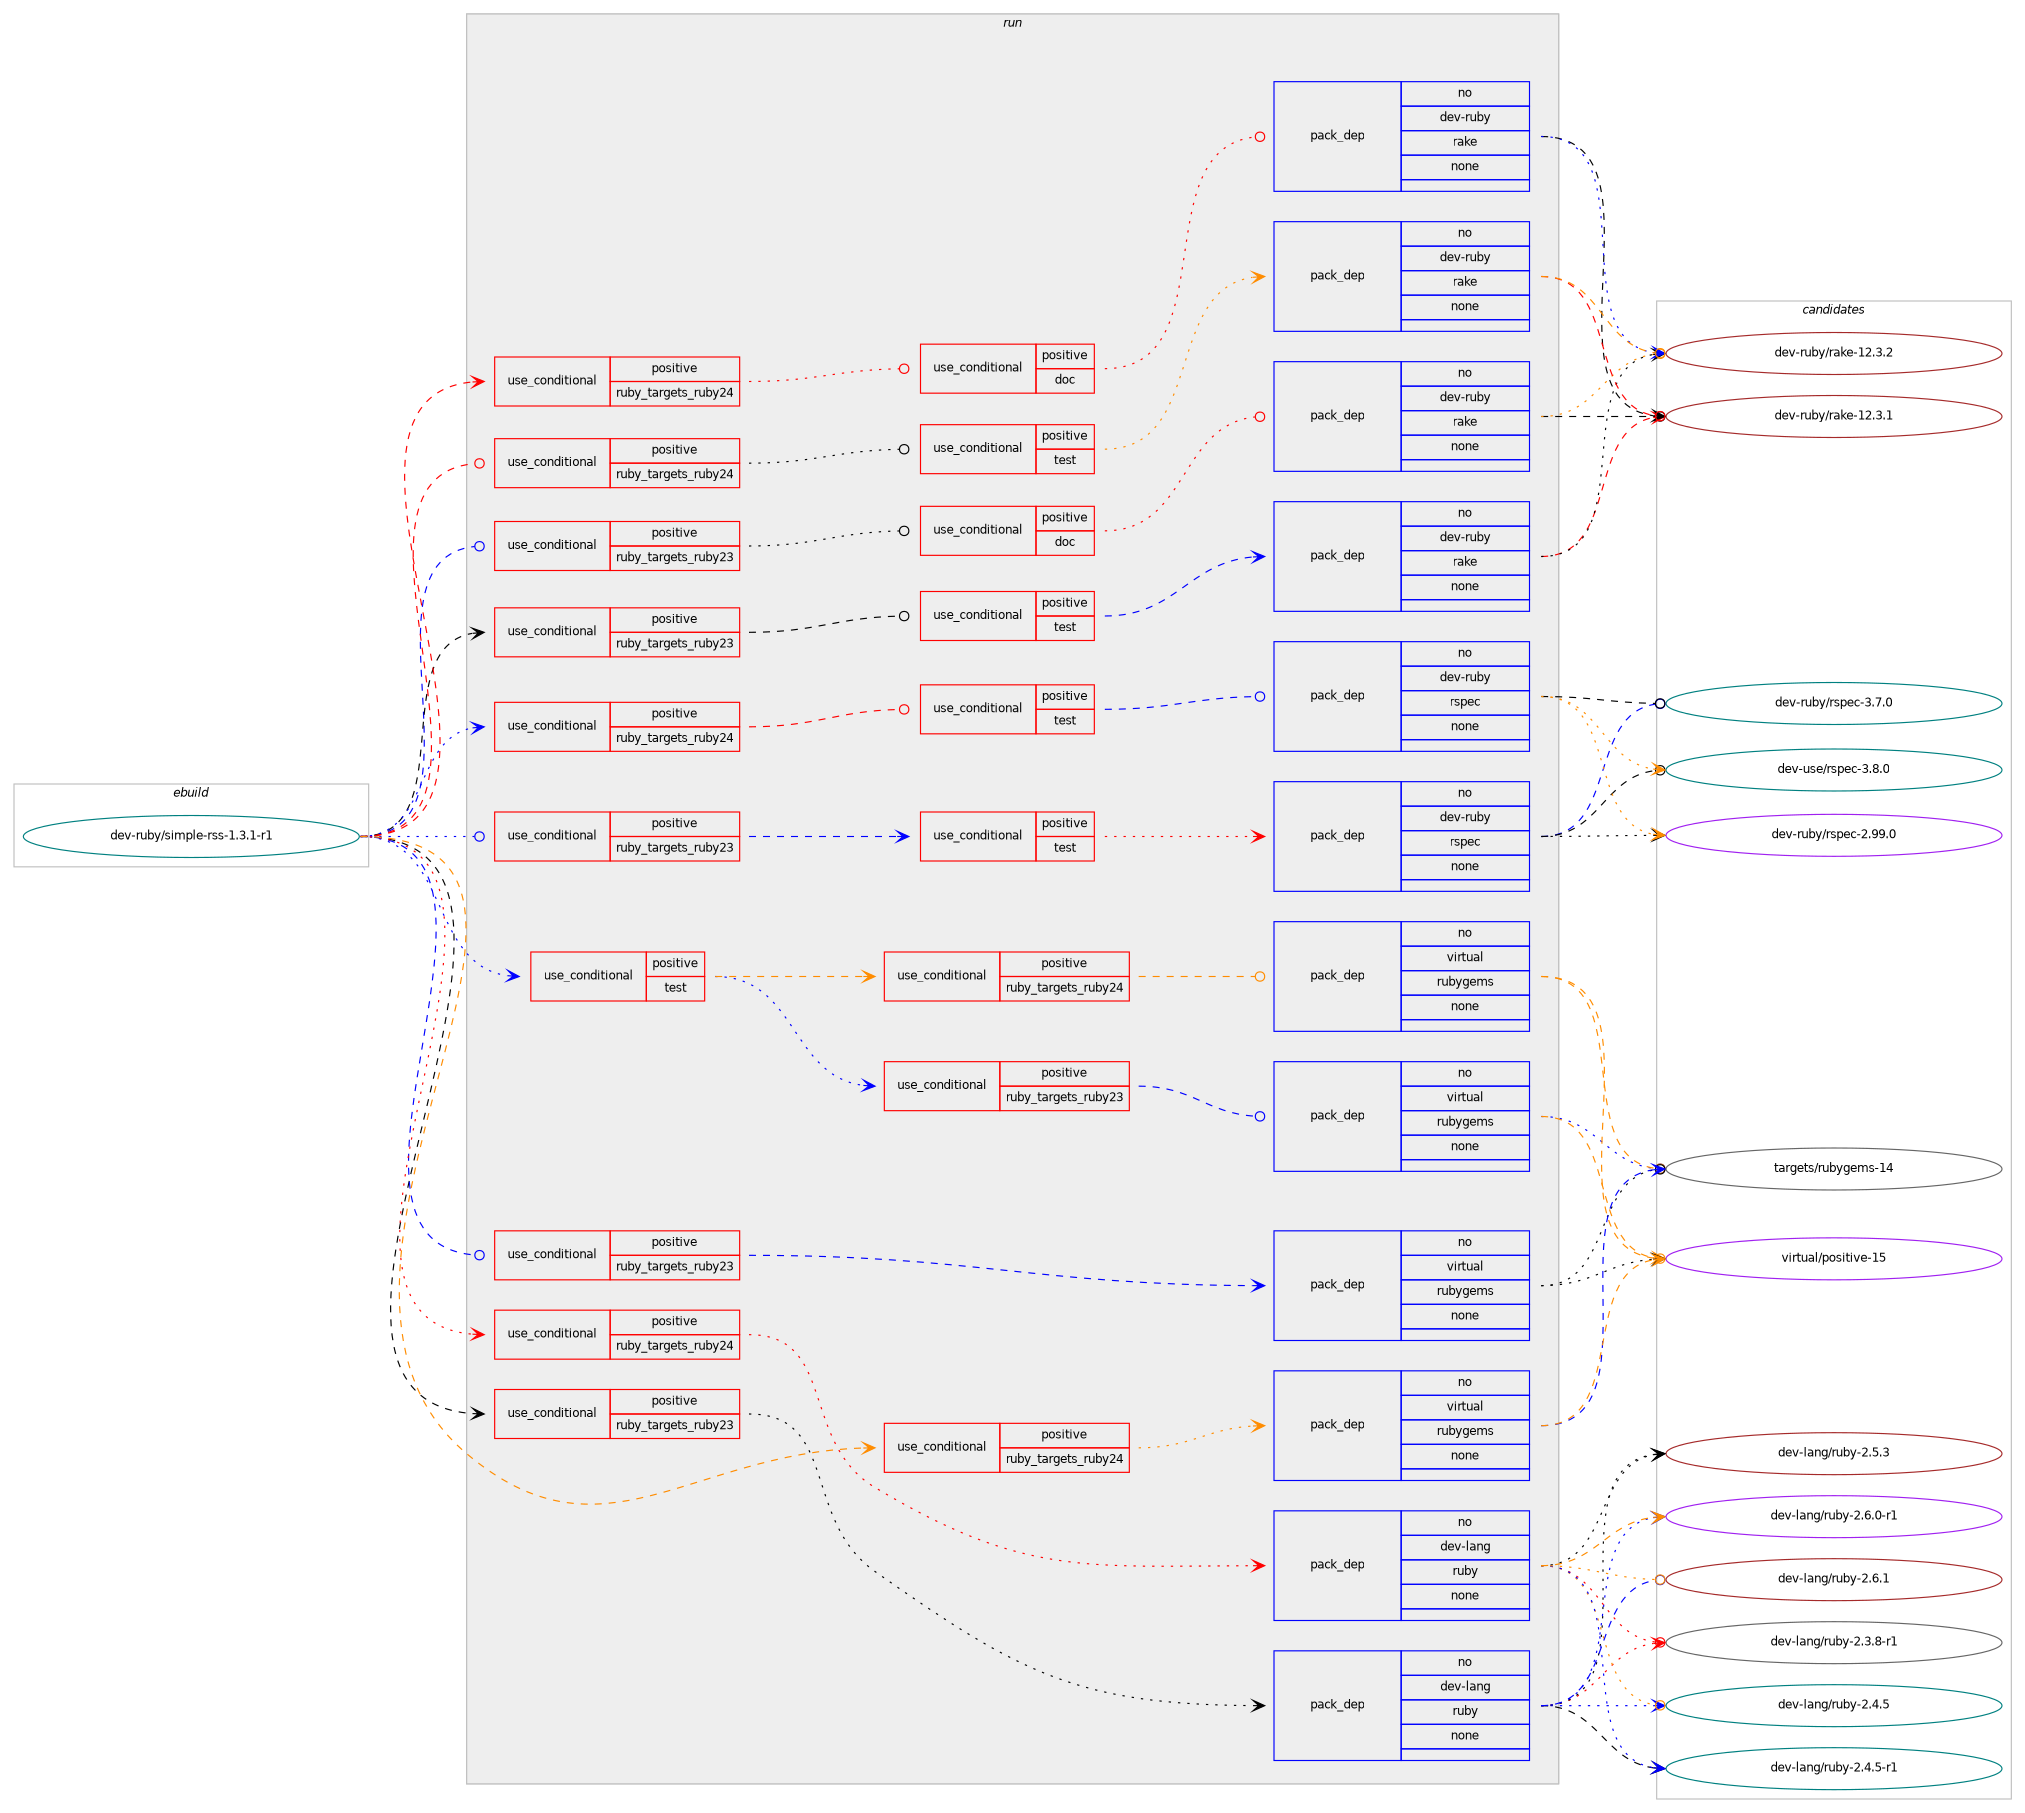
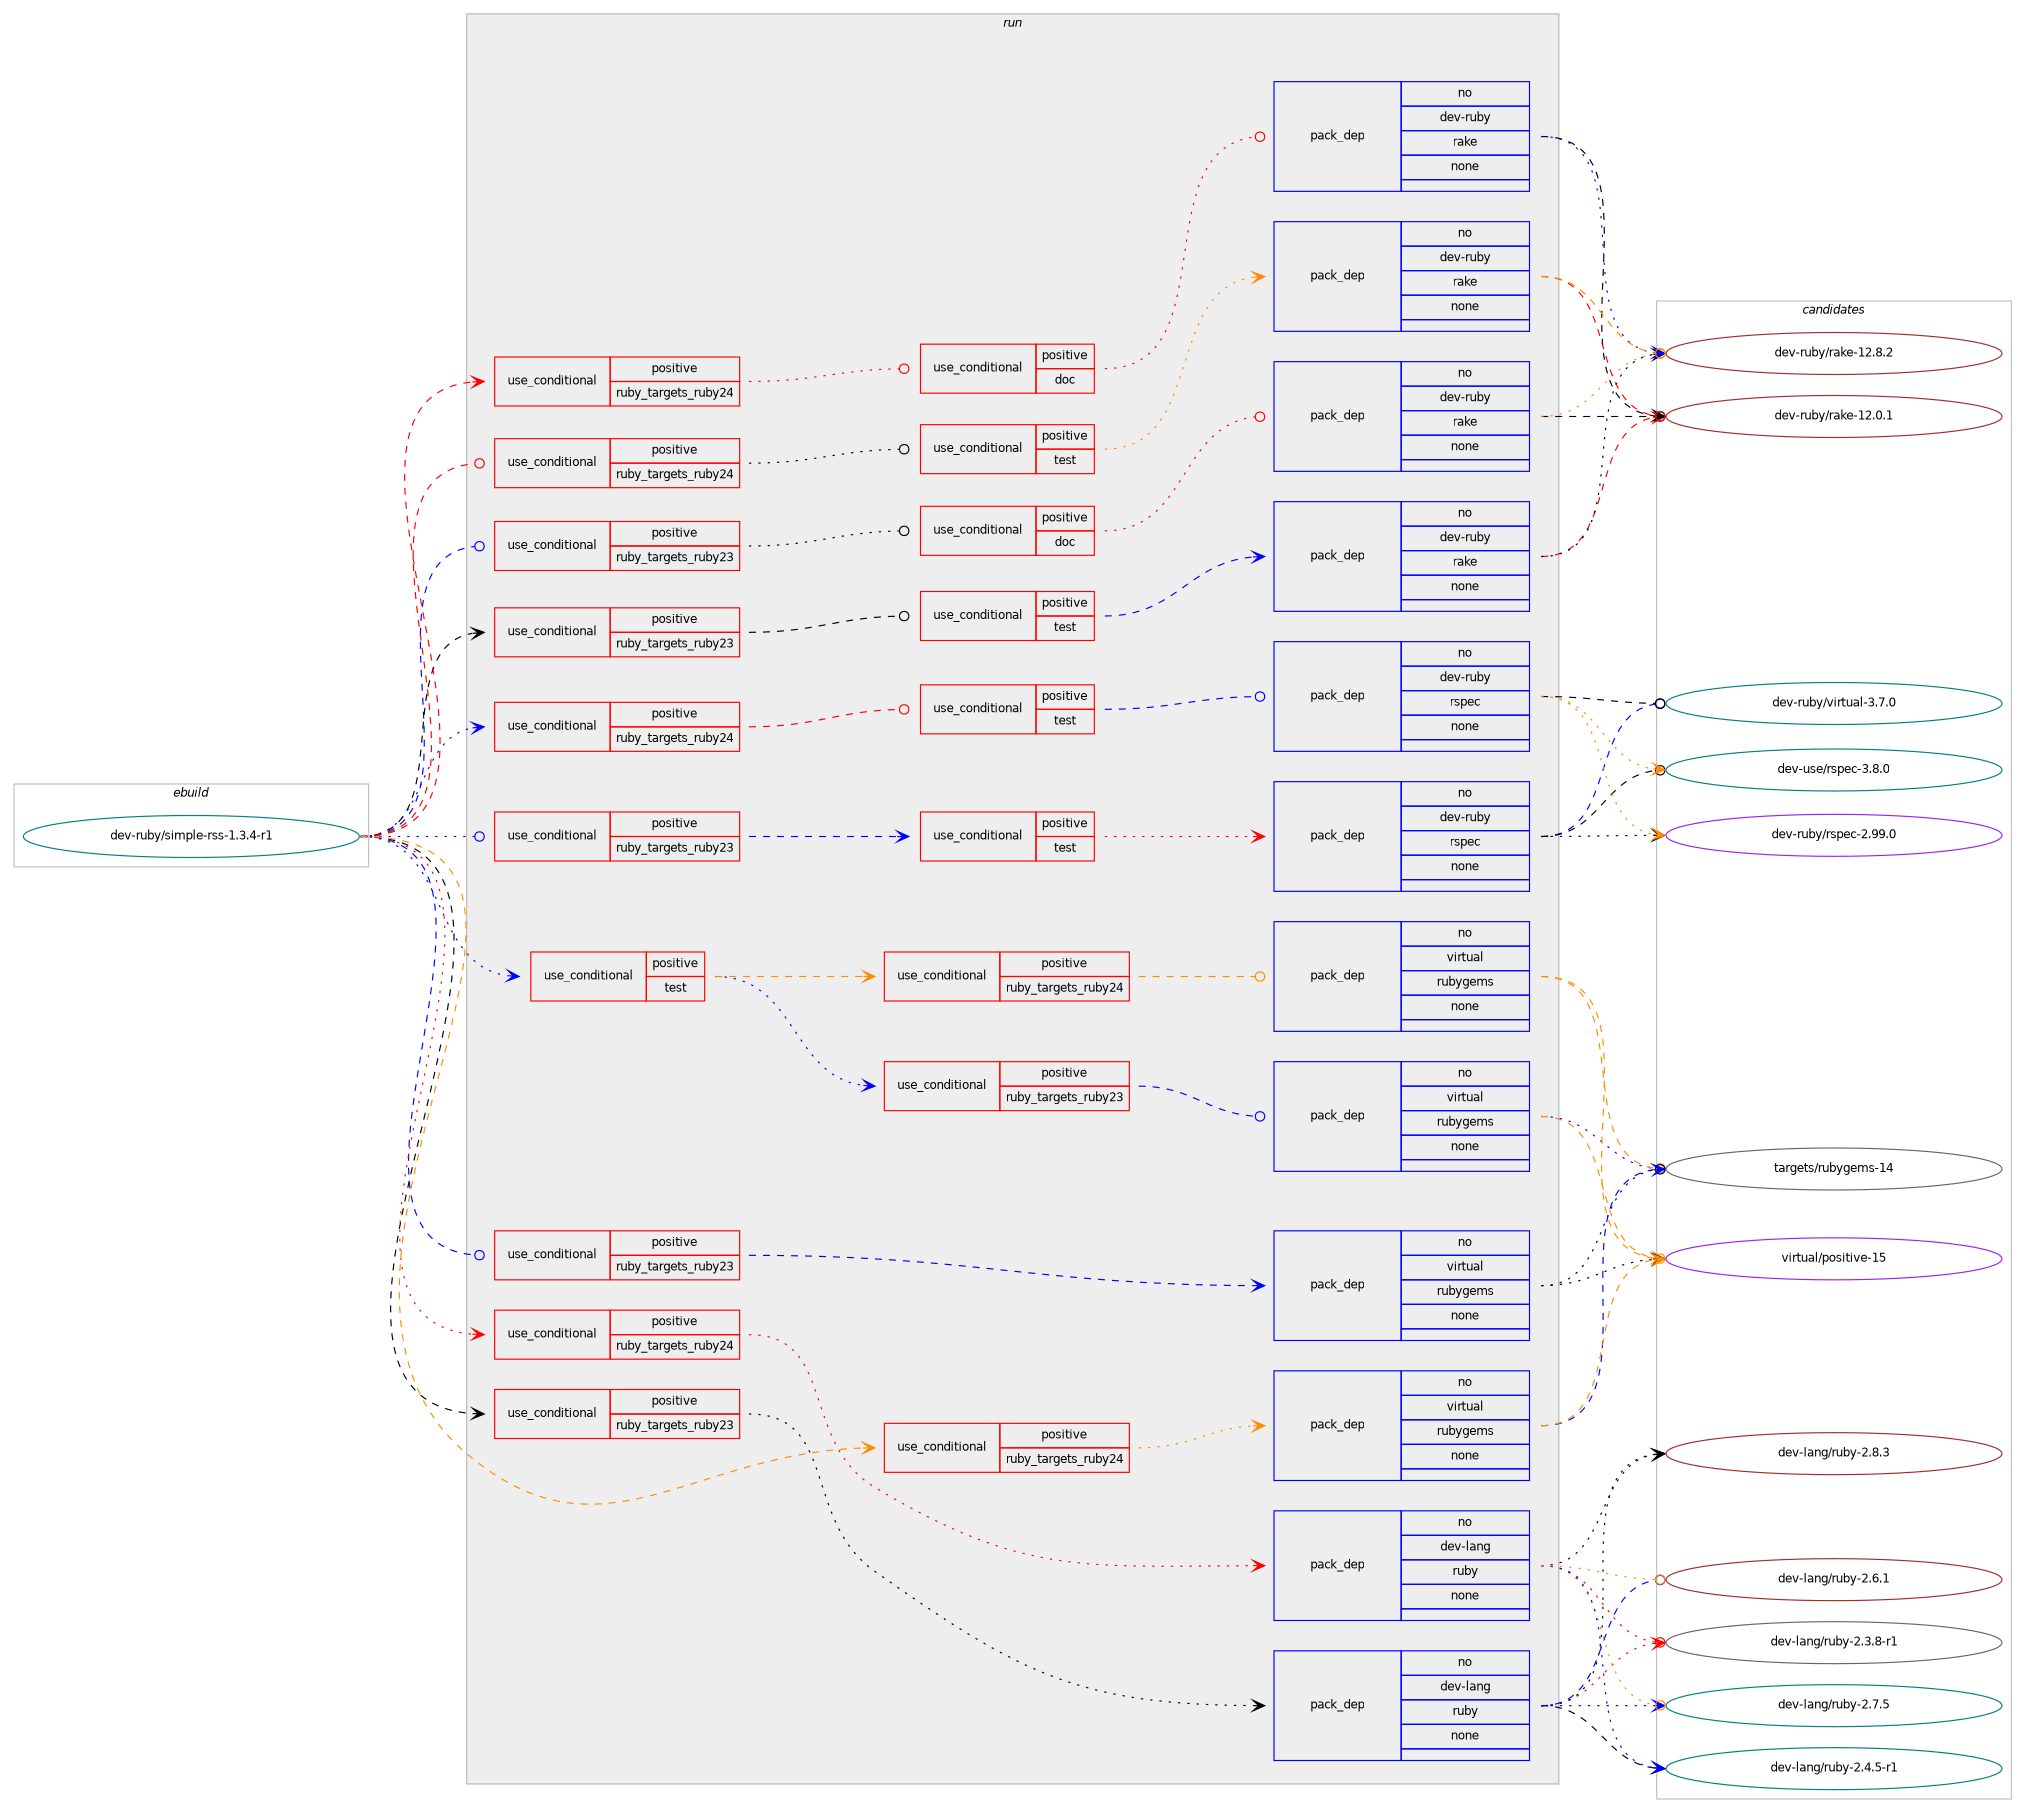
(1834, 354) -> (1834, 354)
(1834, 416) -> (1834, 416)
(1834, 704) -> (1834, 704)
(191, 836) -> (191, 836)
(1834, 1454) -> (1834, 1454)
(1834, 1517) -> none
(1834, 1706) -> (1834, 1706)
